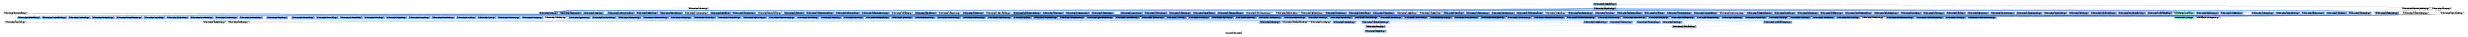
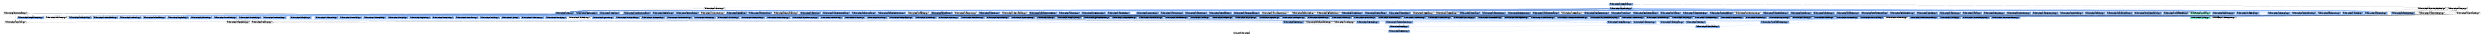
none -> (56, 18)
